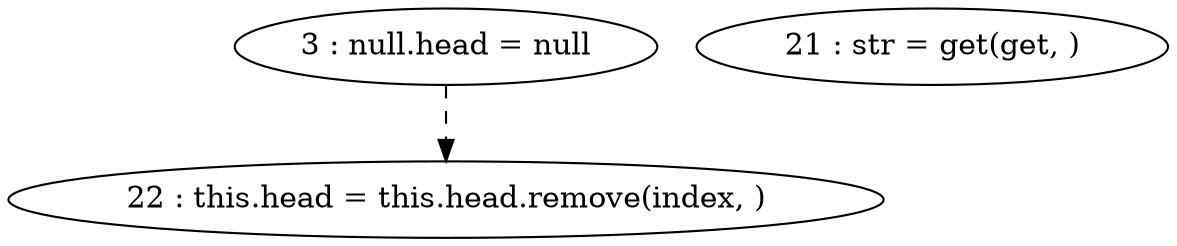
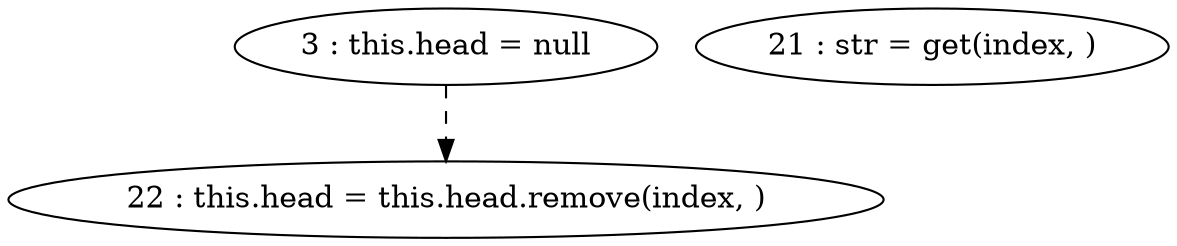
(446, 47) -> (446, 47)
(932, 47) -> (932, 47)
